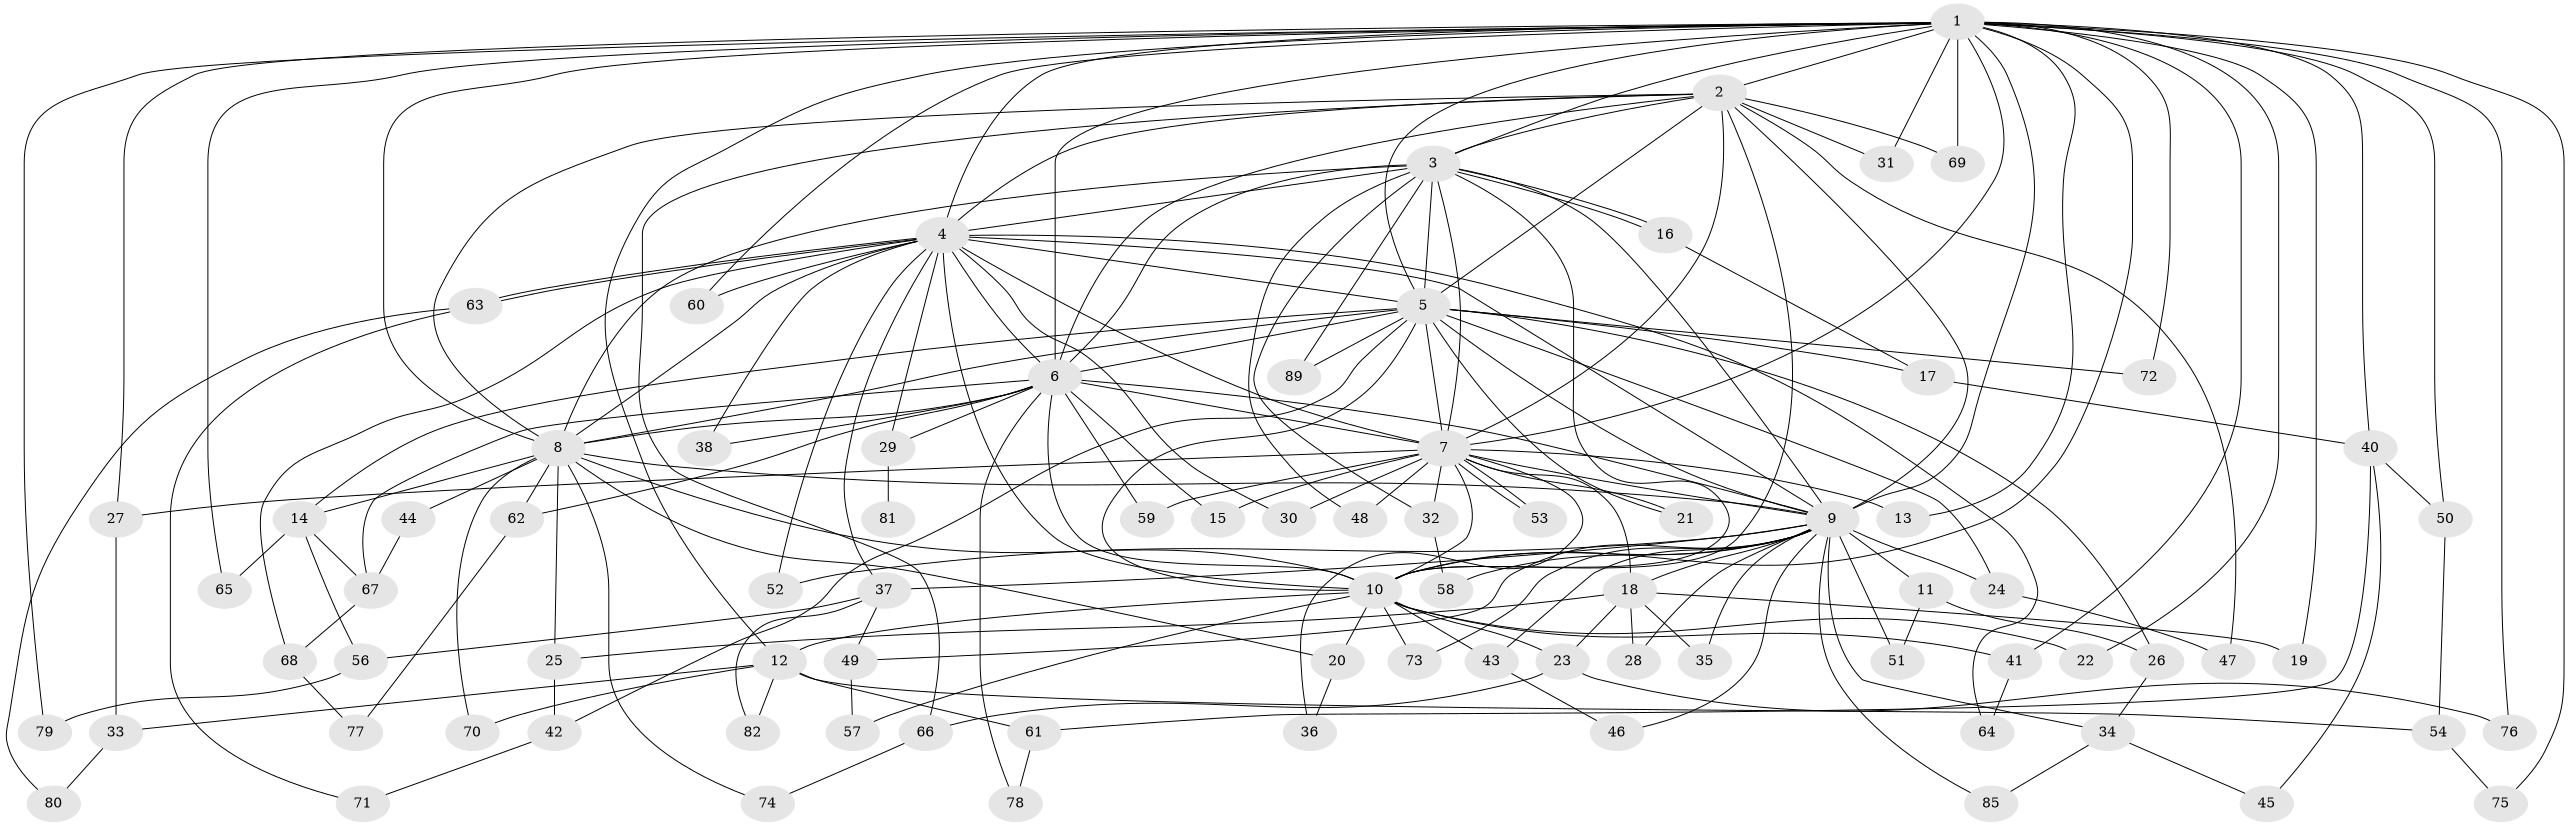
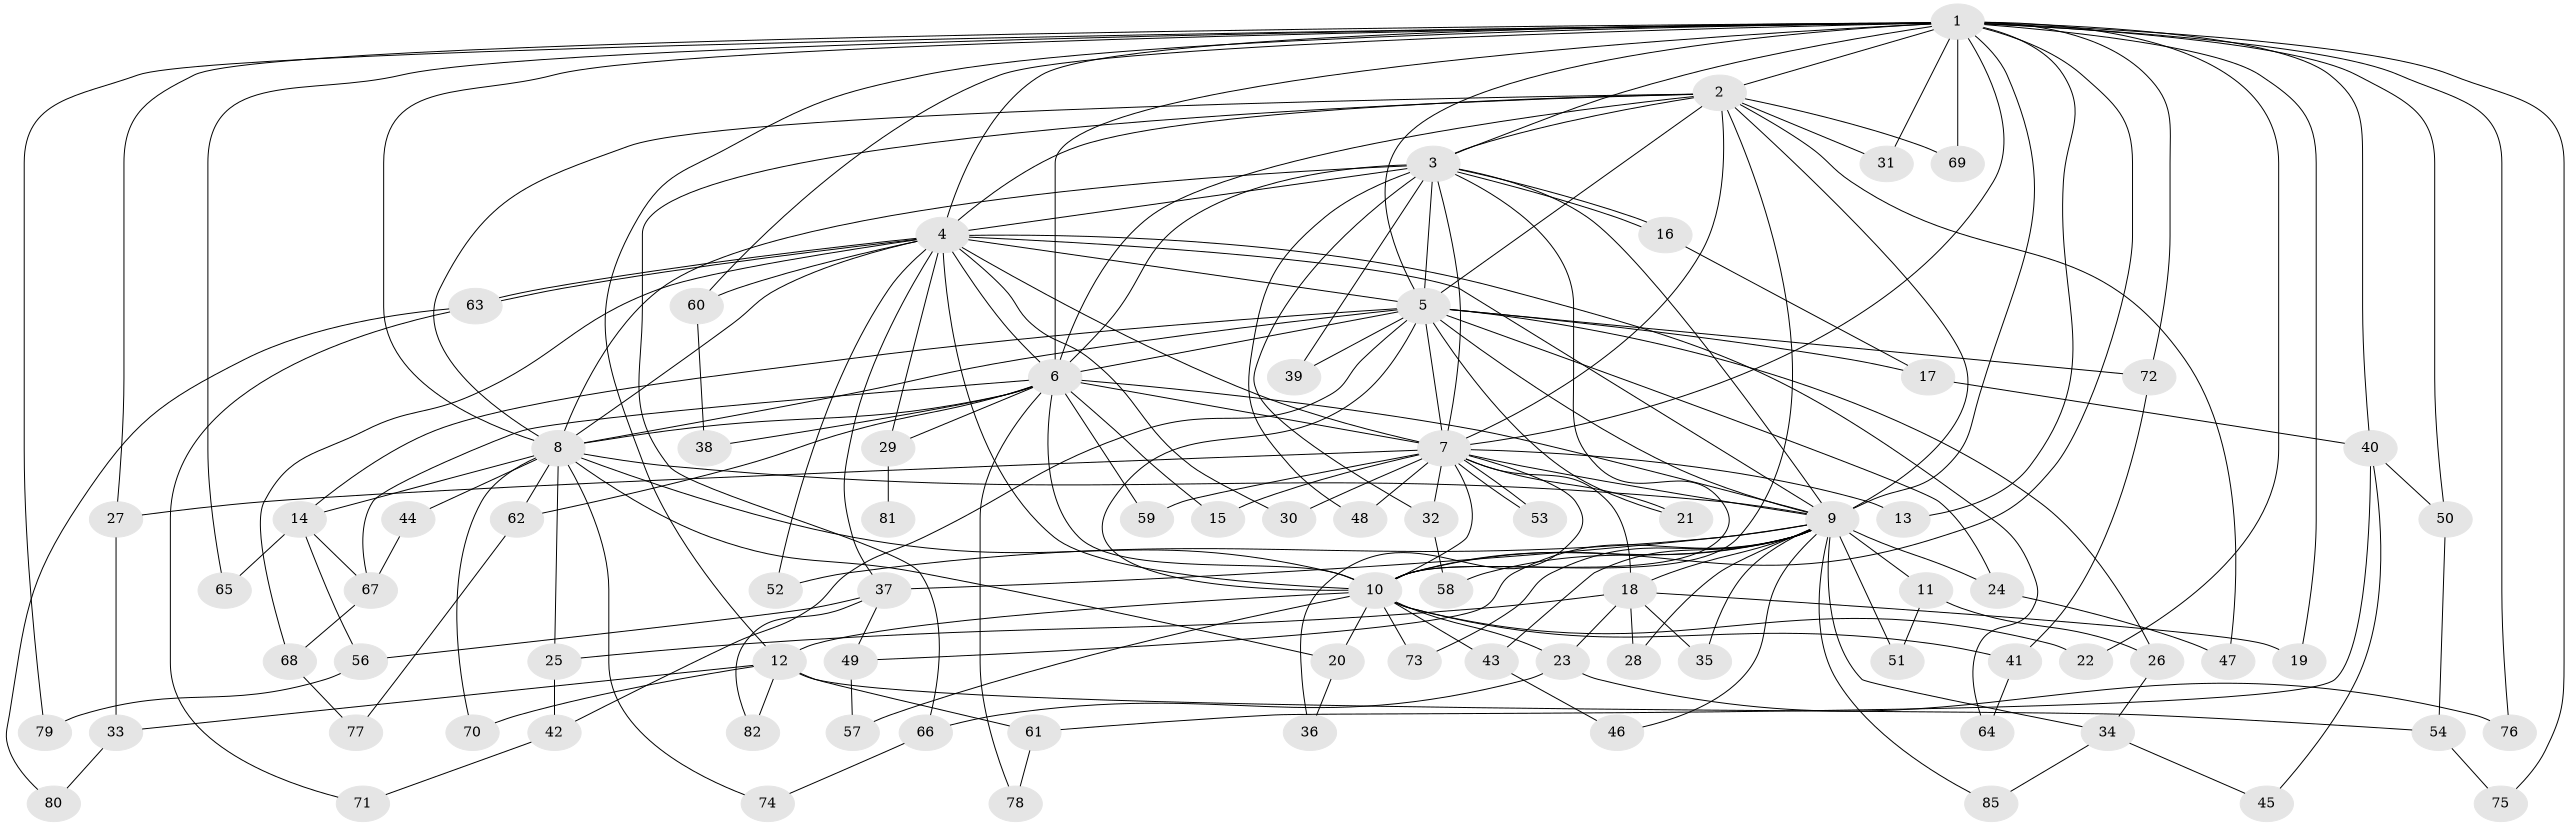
(2241, 289) -> (2108, 530)
(793, 310) -> (700, 372)
(1294, 377) -> (1294, 377)
